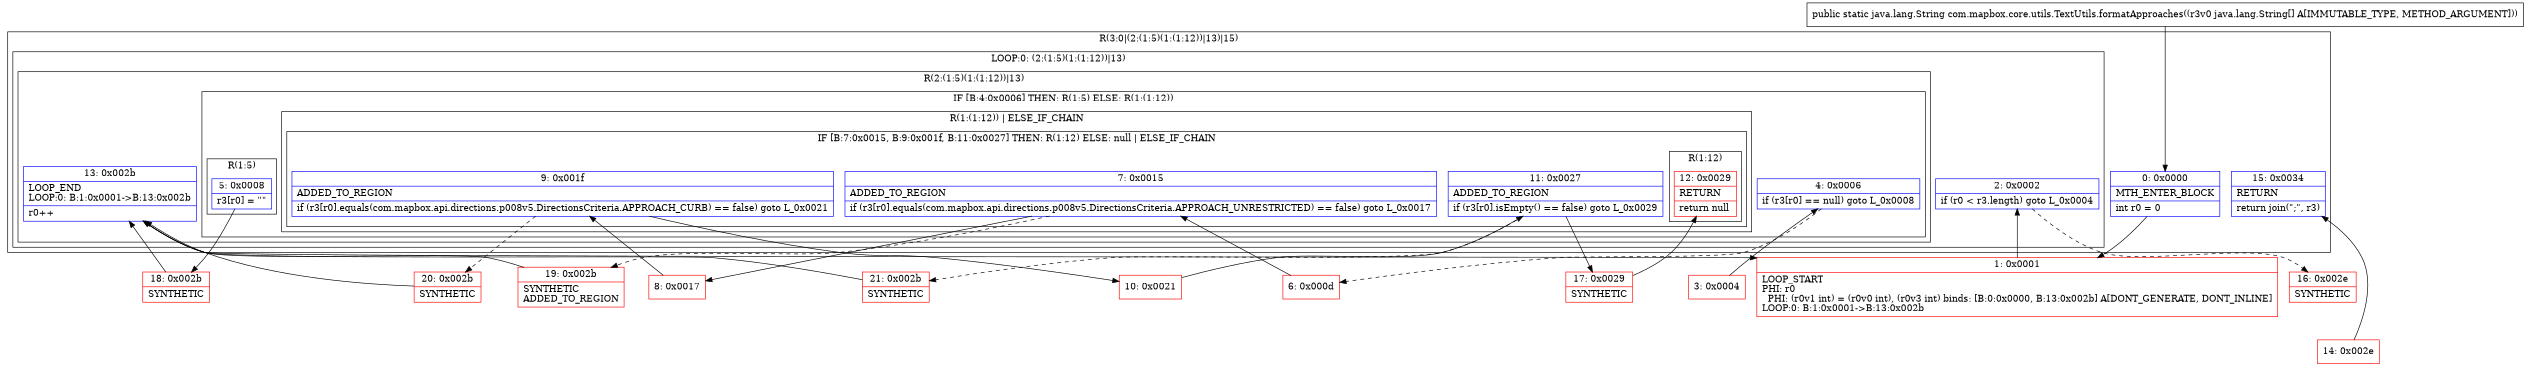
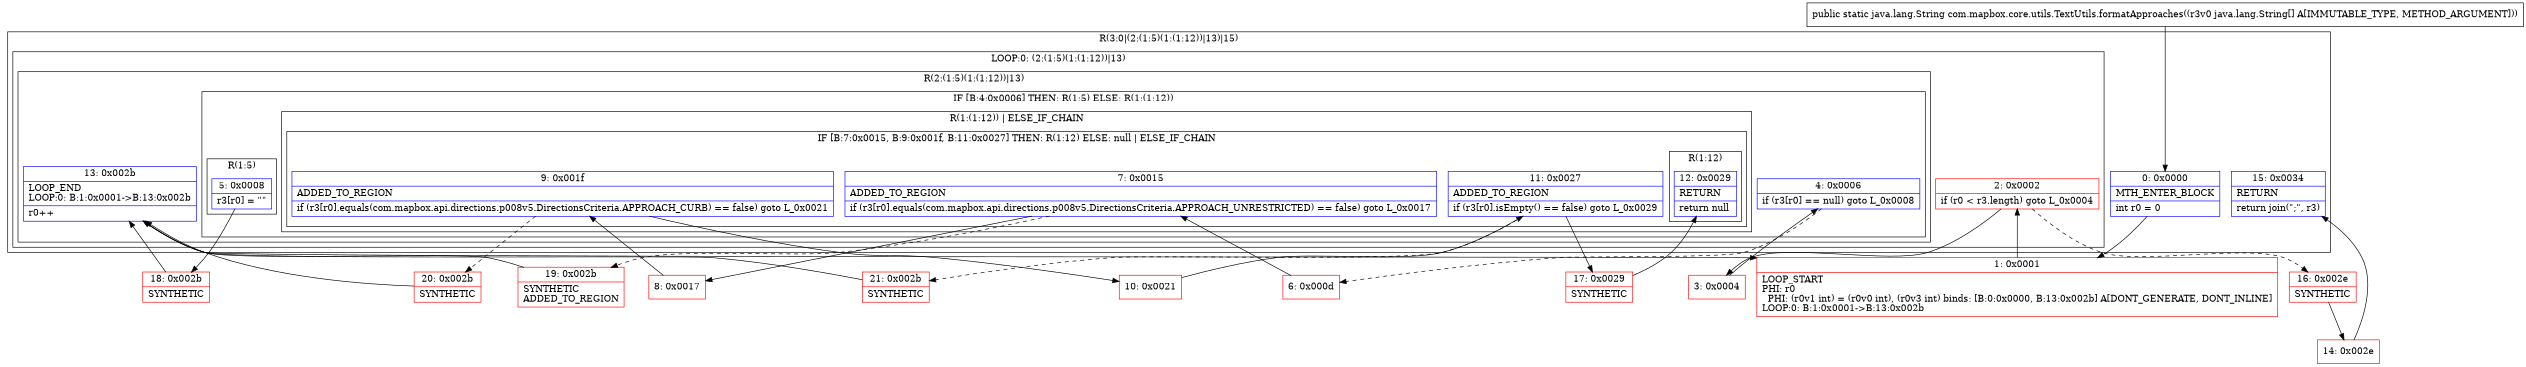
(1705, 194) -> (1705, 194)
(2017, 194) -> (2017, 194)
none -> (1870, 256)
none -> (2335, 318)
